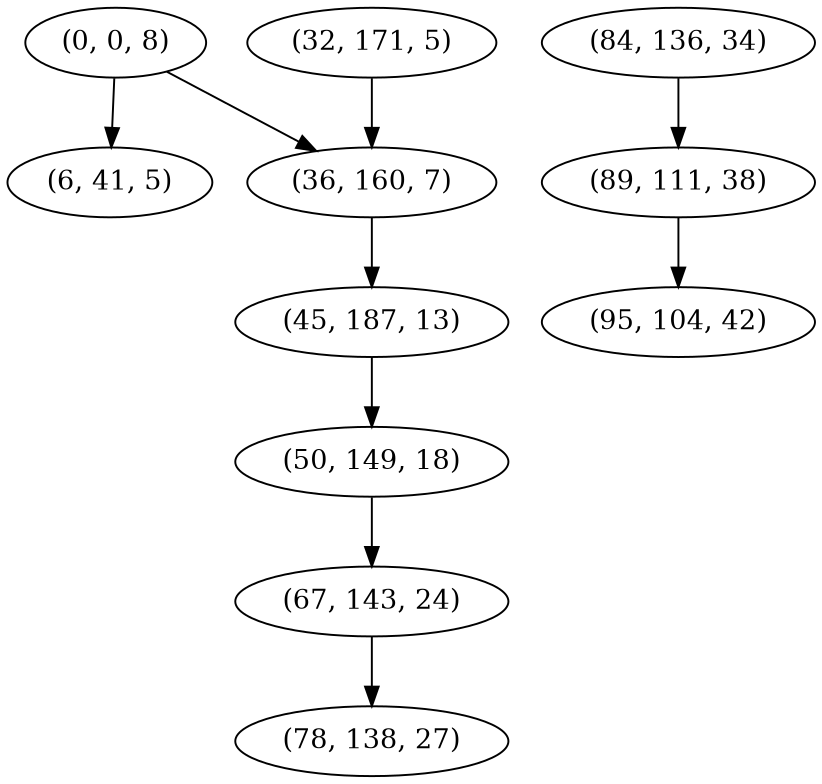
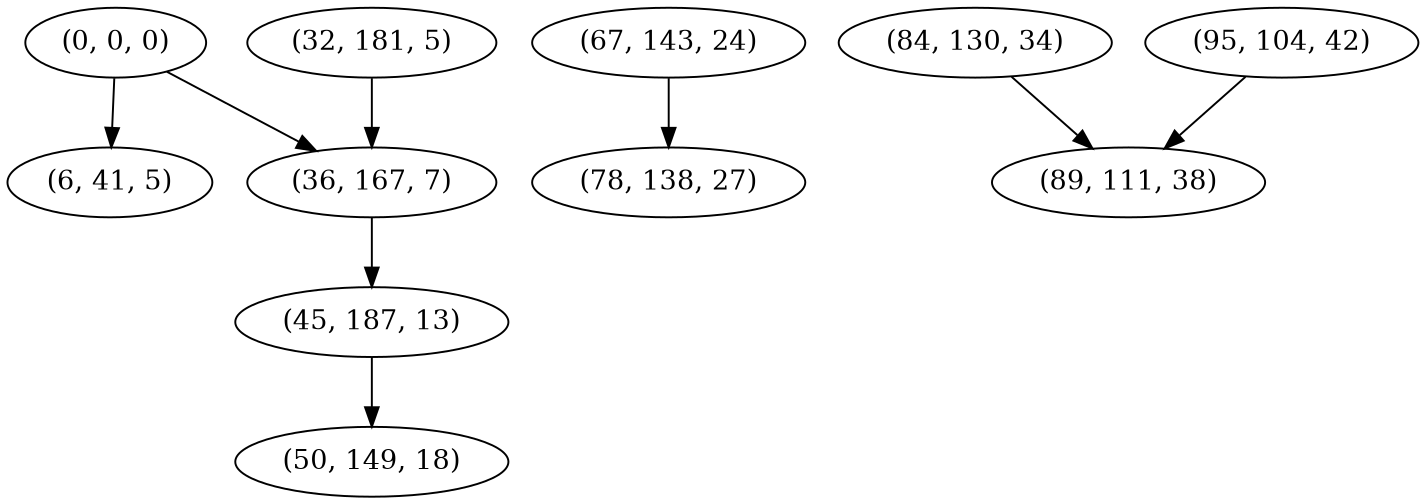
(116, 43) -> (116, 43)
(372, 43) -> (372, 43)
(678, 43) -> (975, 43)
(372, 182) -> (372, 182)
(678, 243) -> (1213, 106)
(372, 522) -> none
